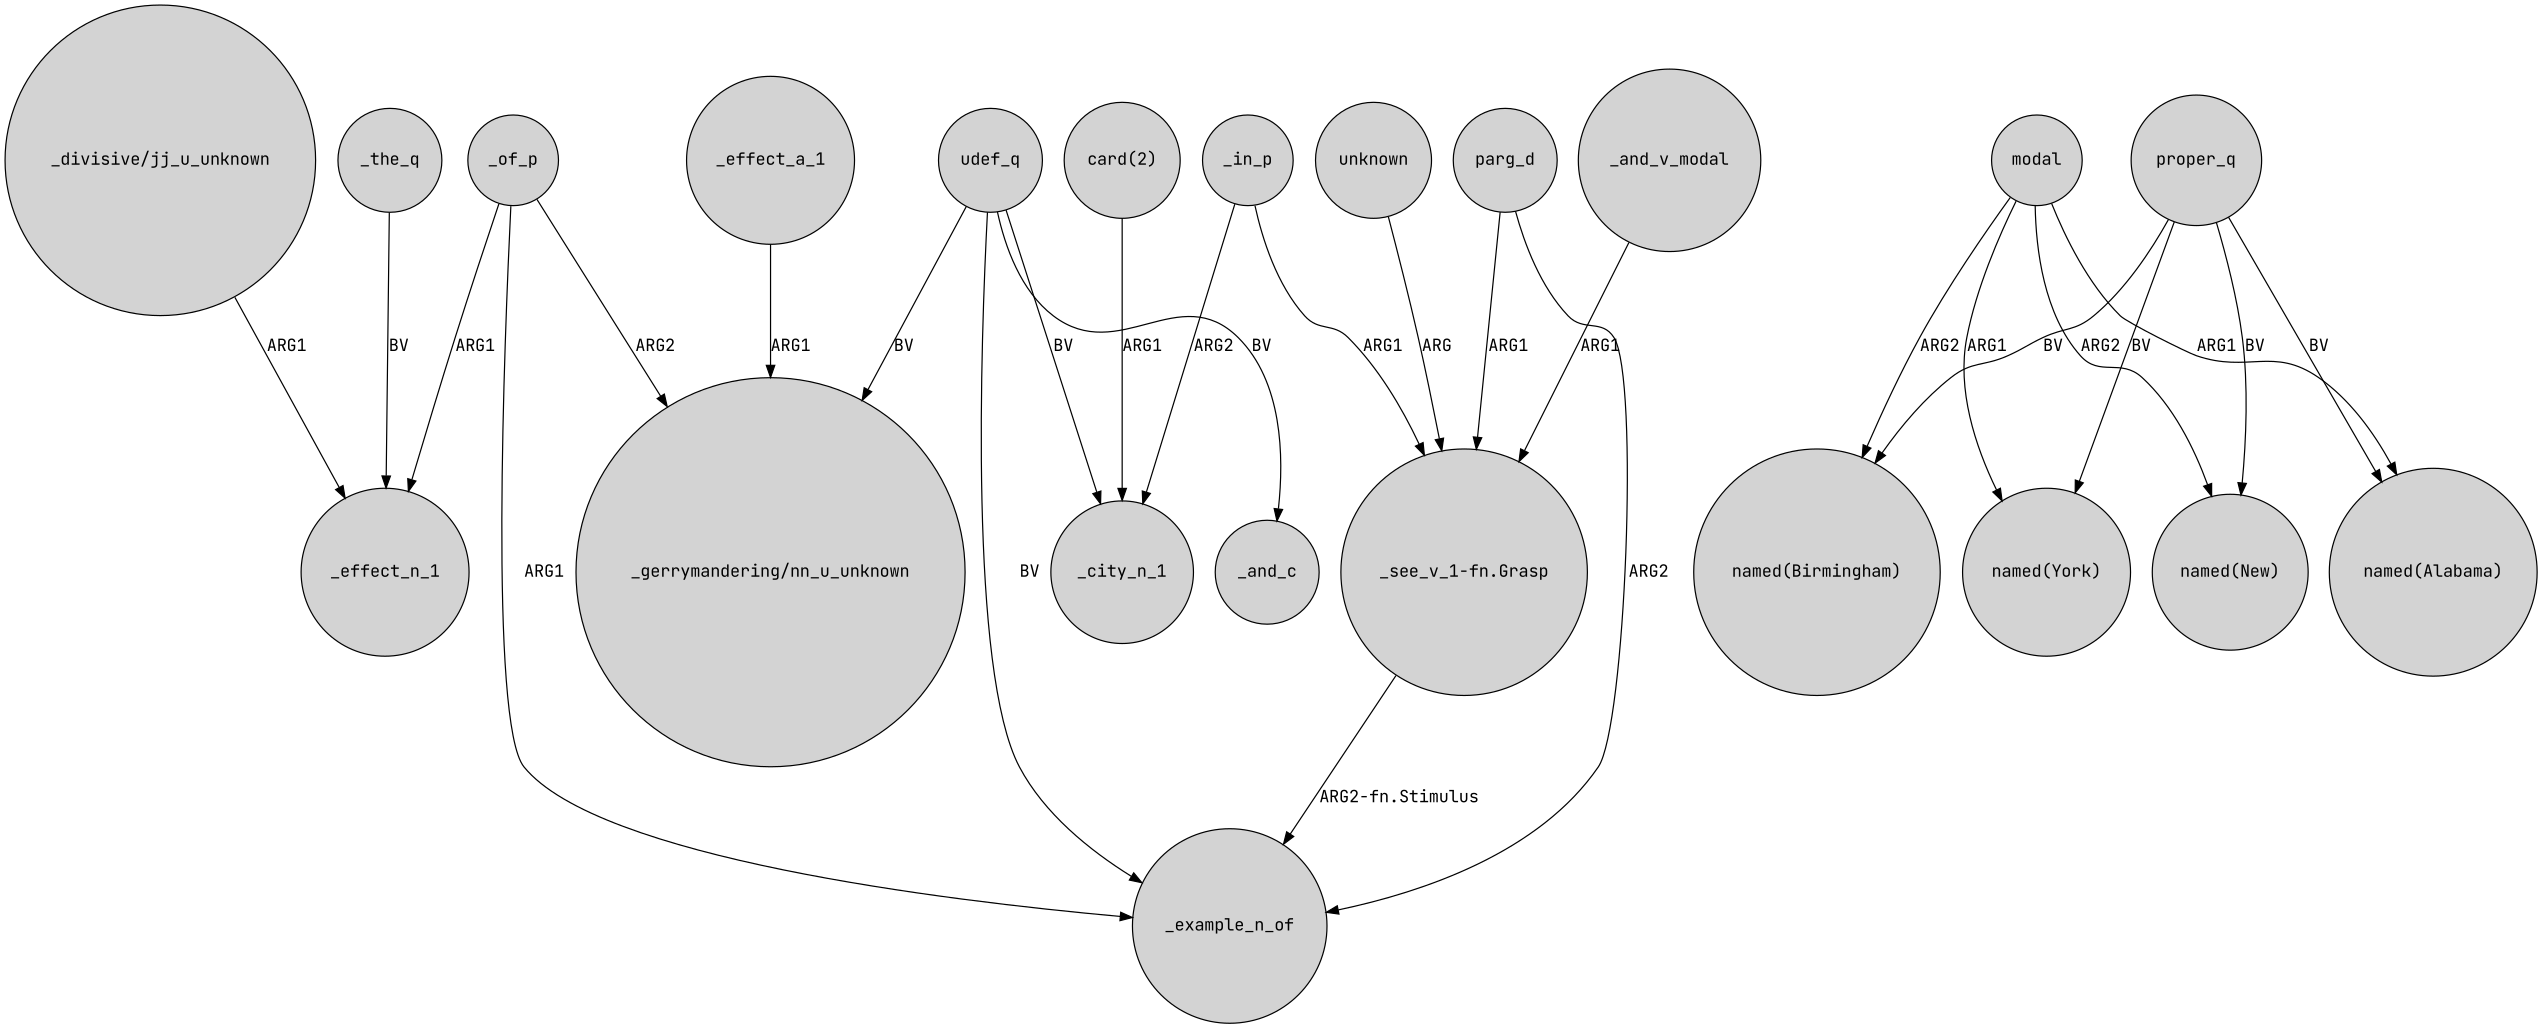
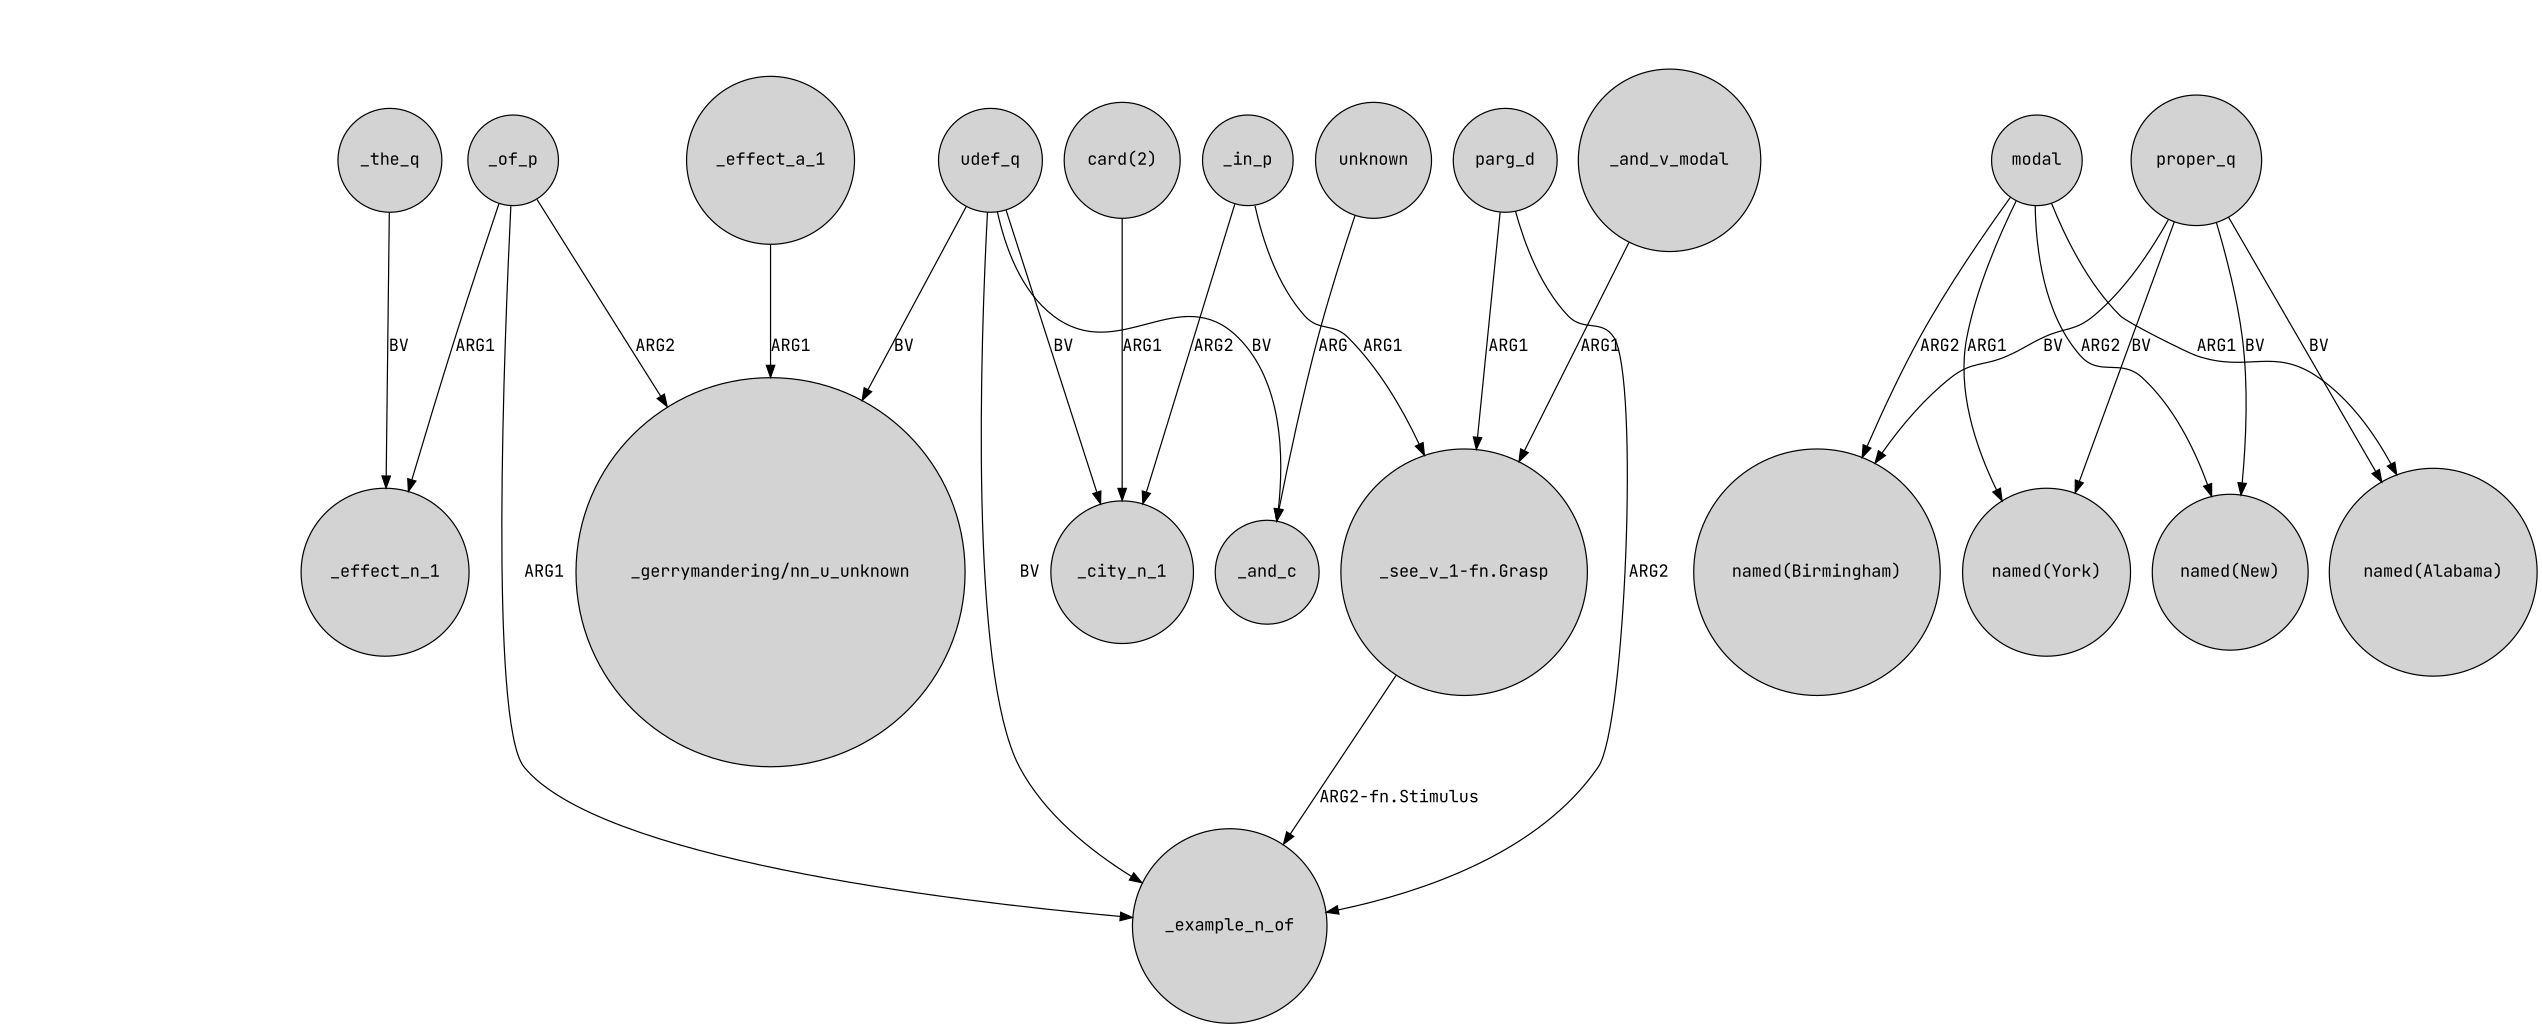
(160, 160) -> none
(1416, 327) -> (1312, 361)
